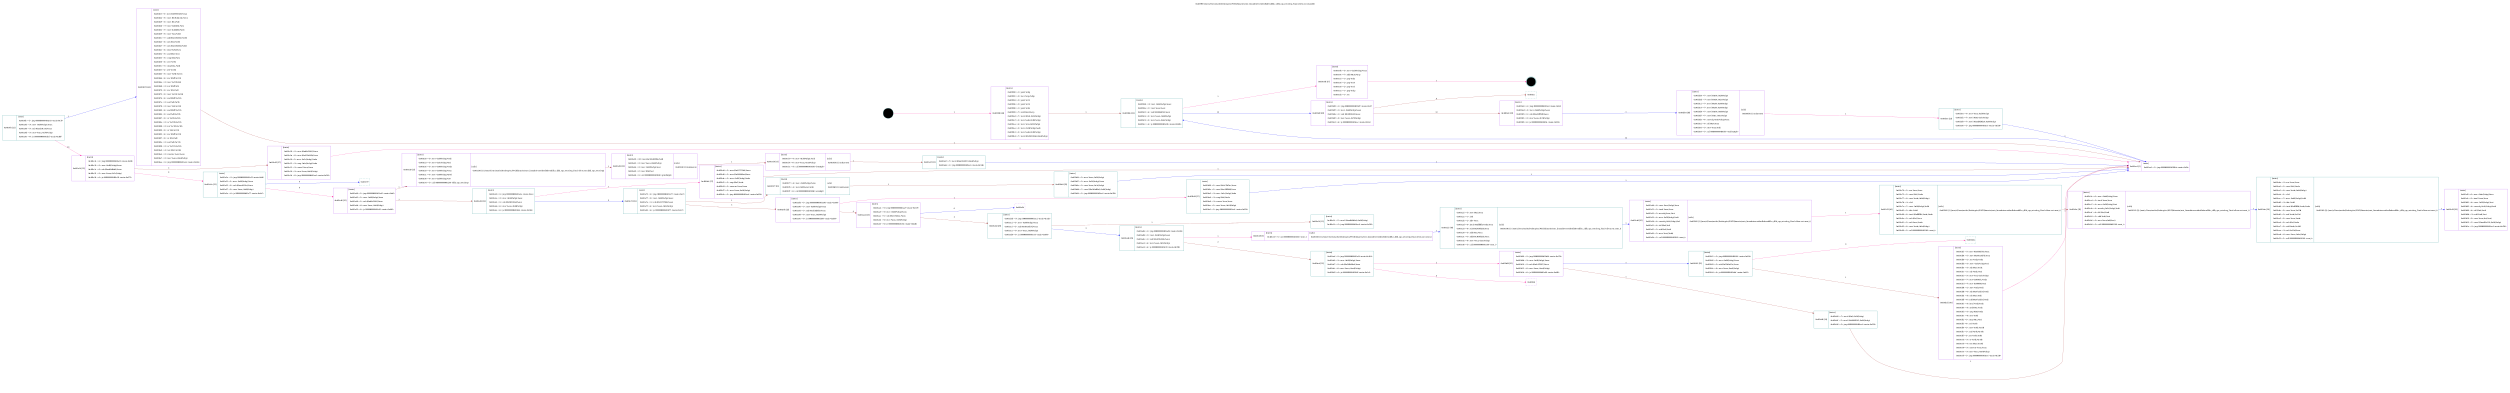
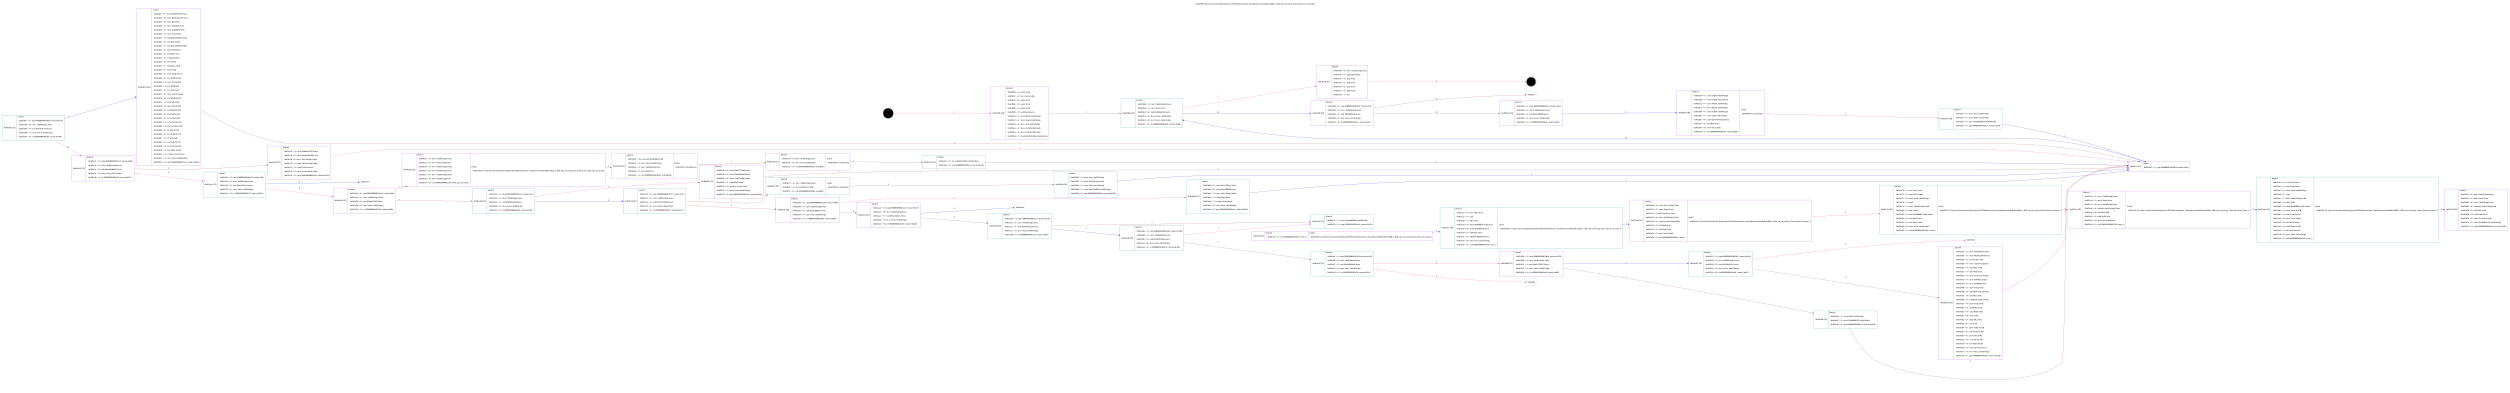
(1217, 238) -> (1247, 229)
